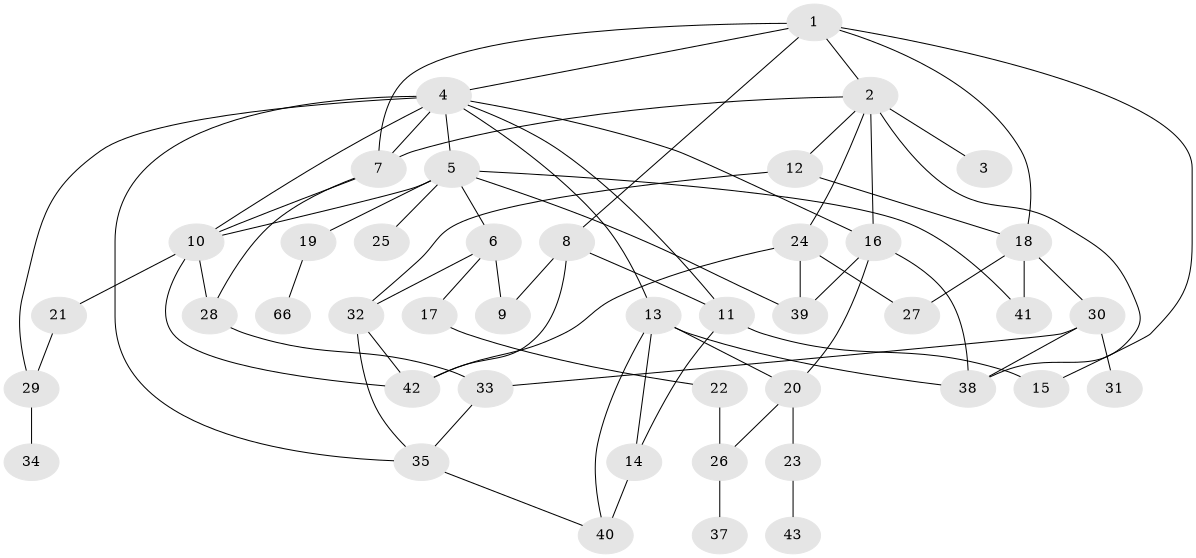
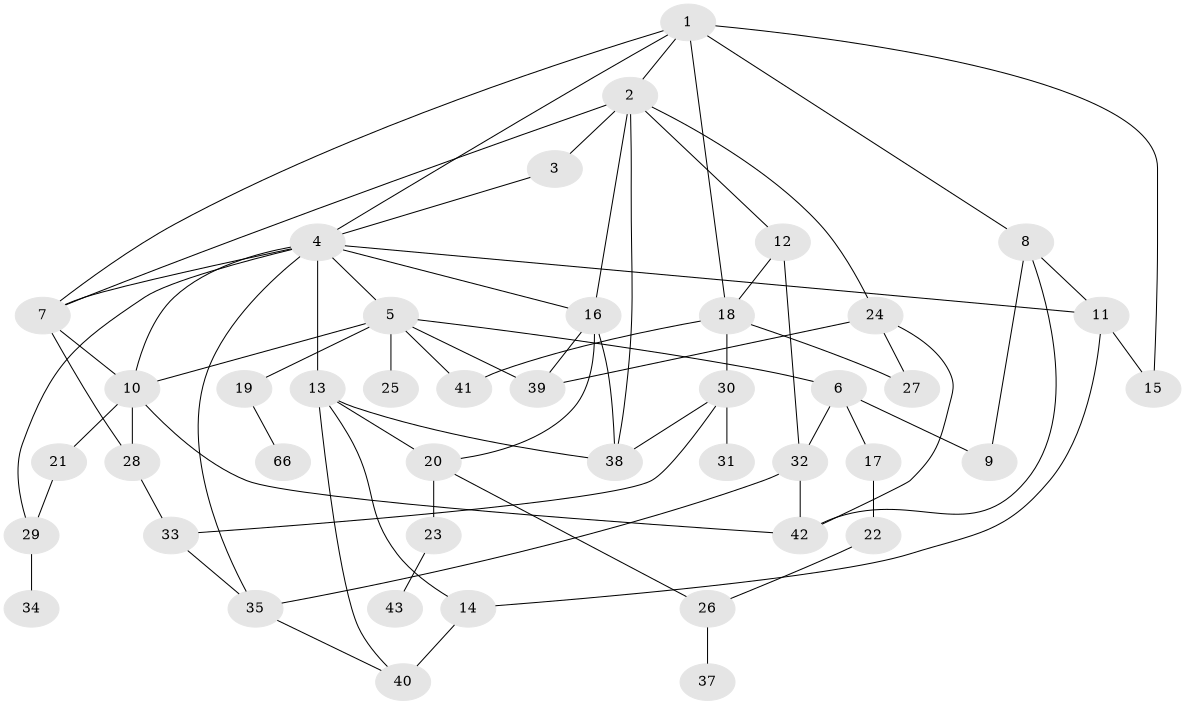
none -> (436, 206)
